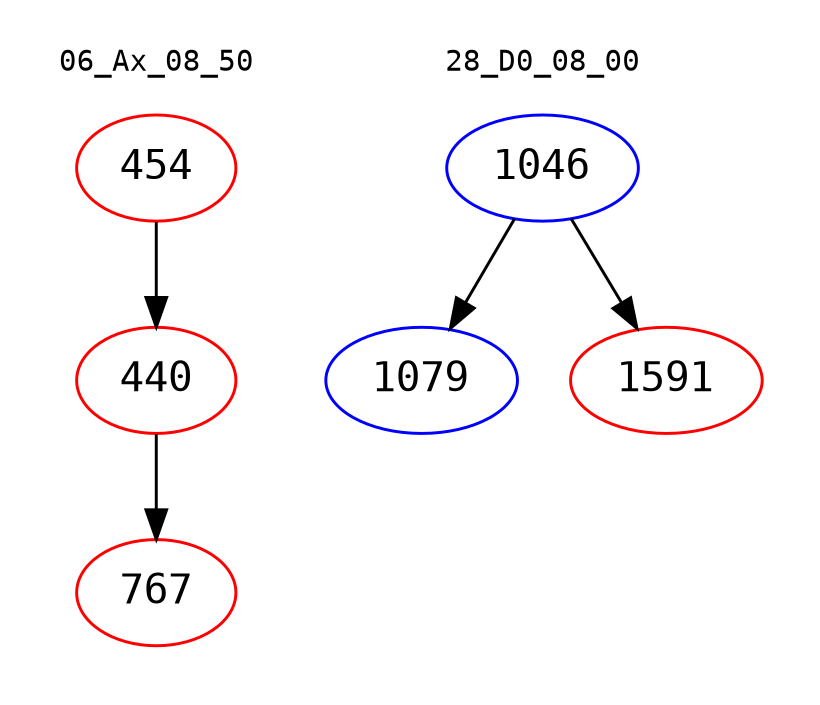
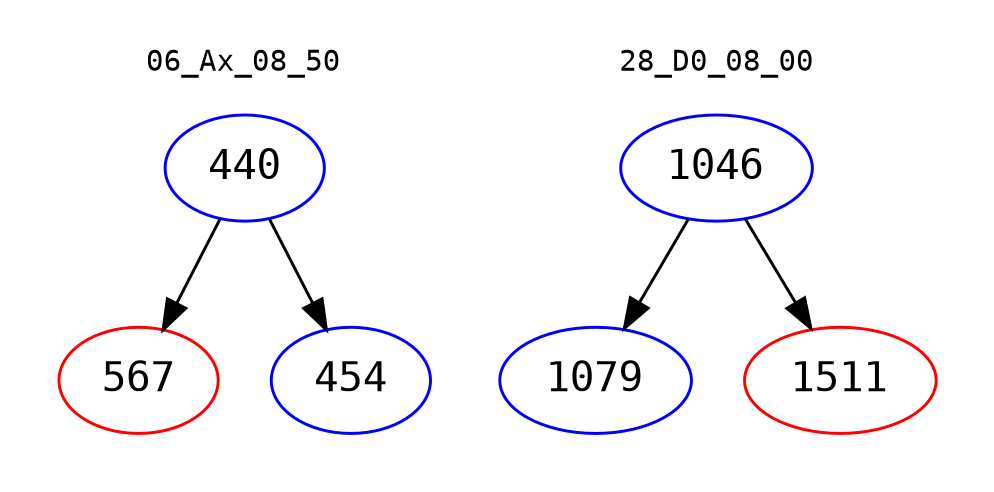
(156, 168) -> (351, 380)
(156, 260) -> (291, 261)
(156, 380) -> (245, 168)
(666, 380) -> (840, 380)
(156, 593) -> (139, 380)
